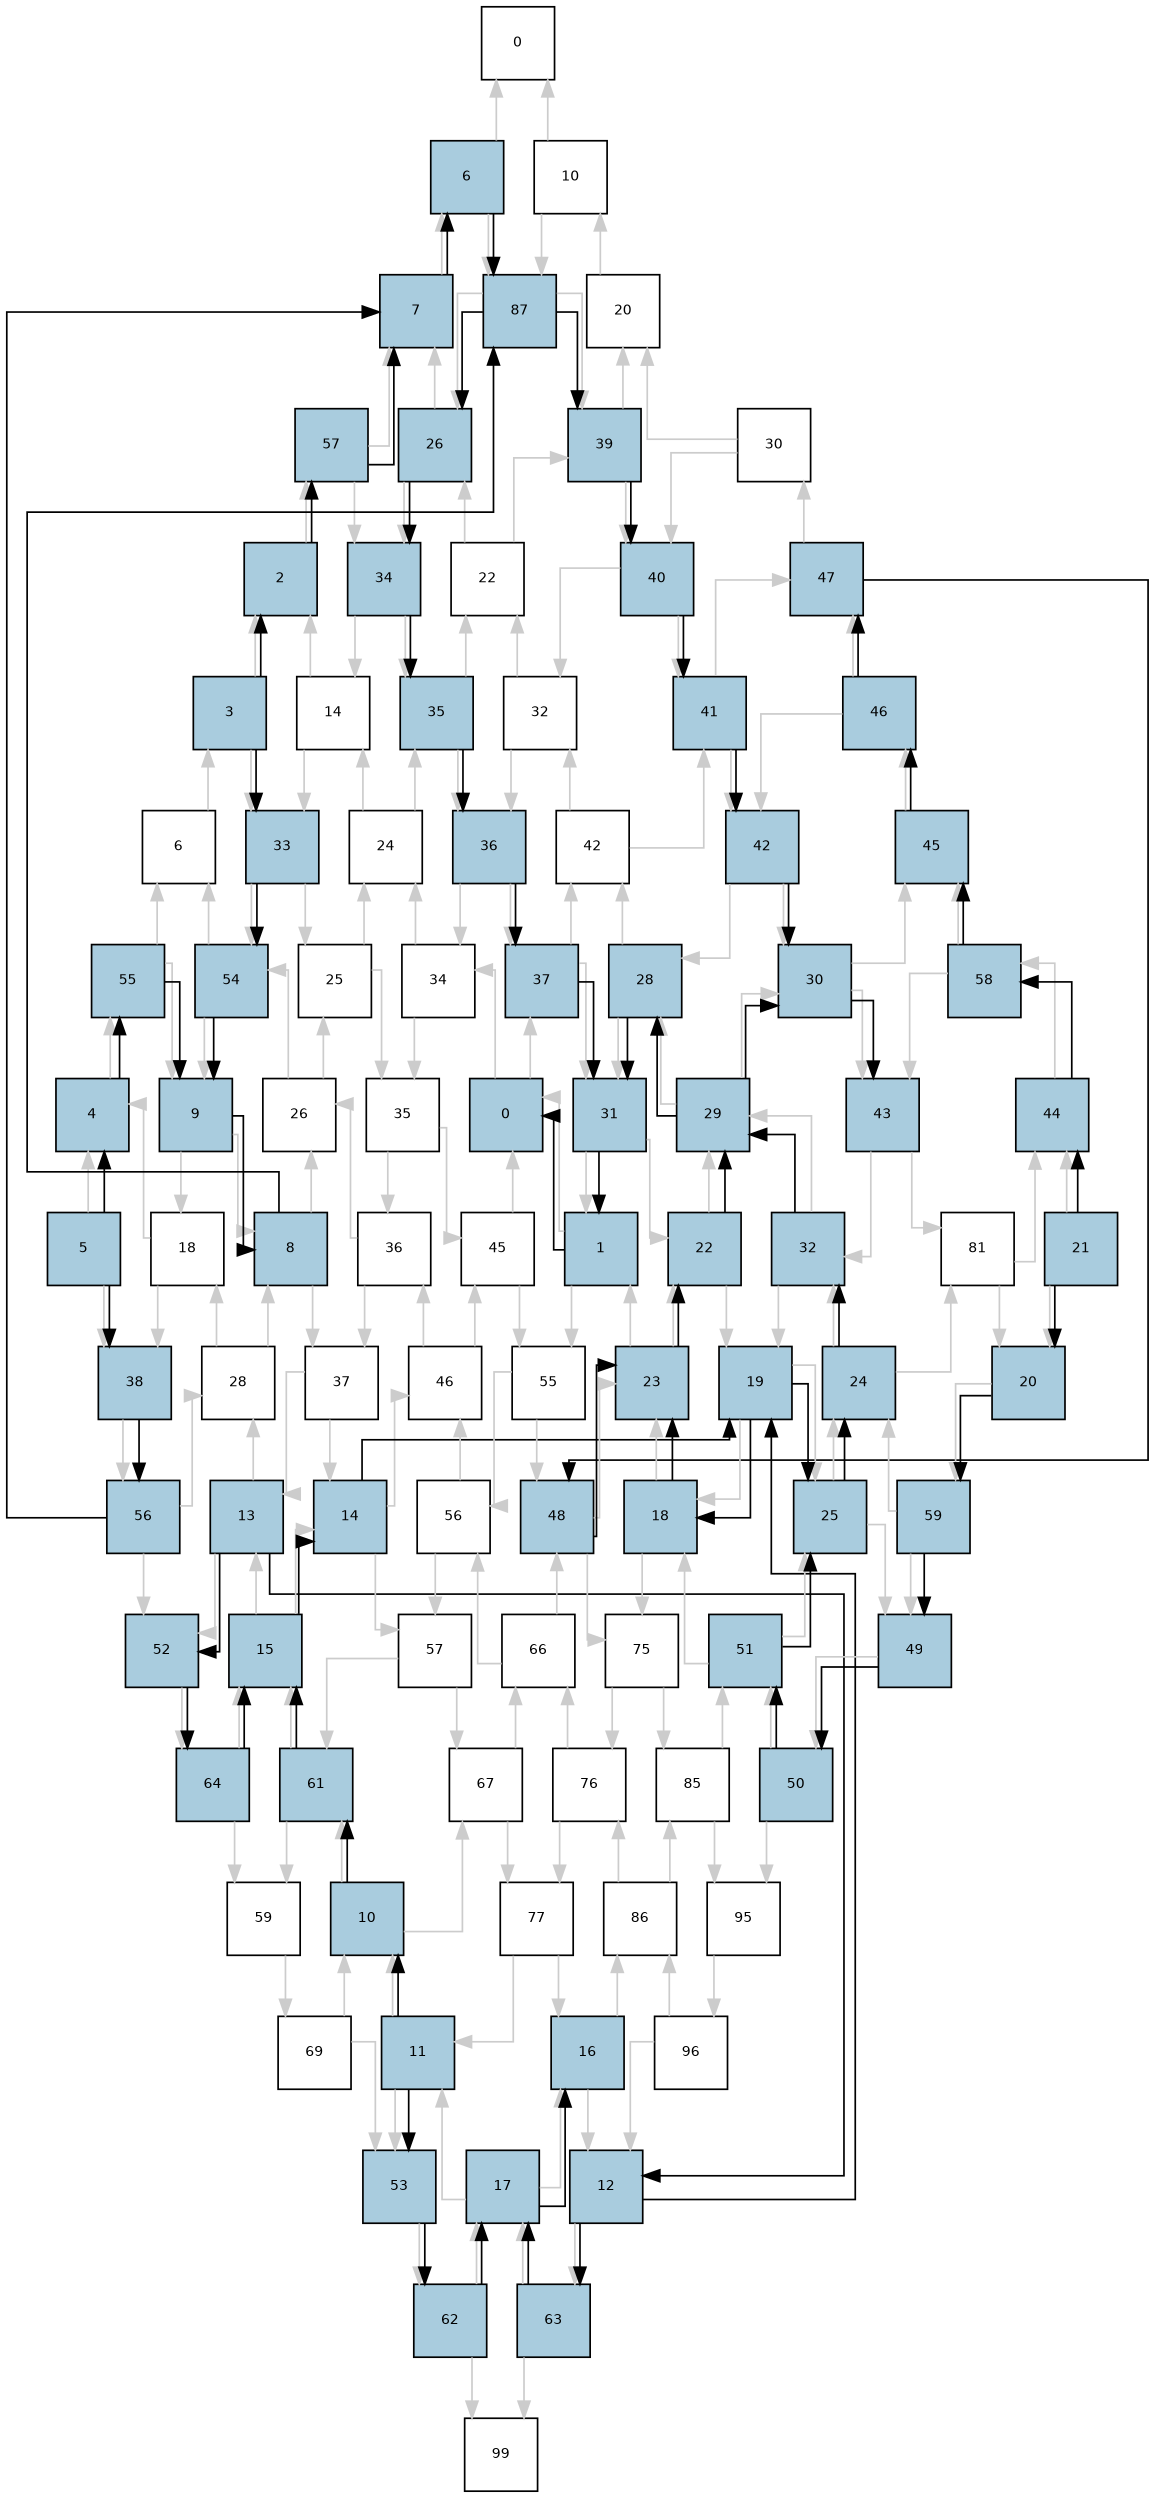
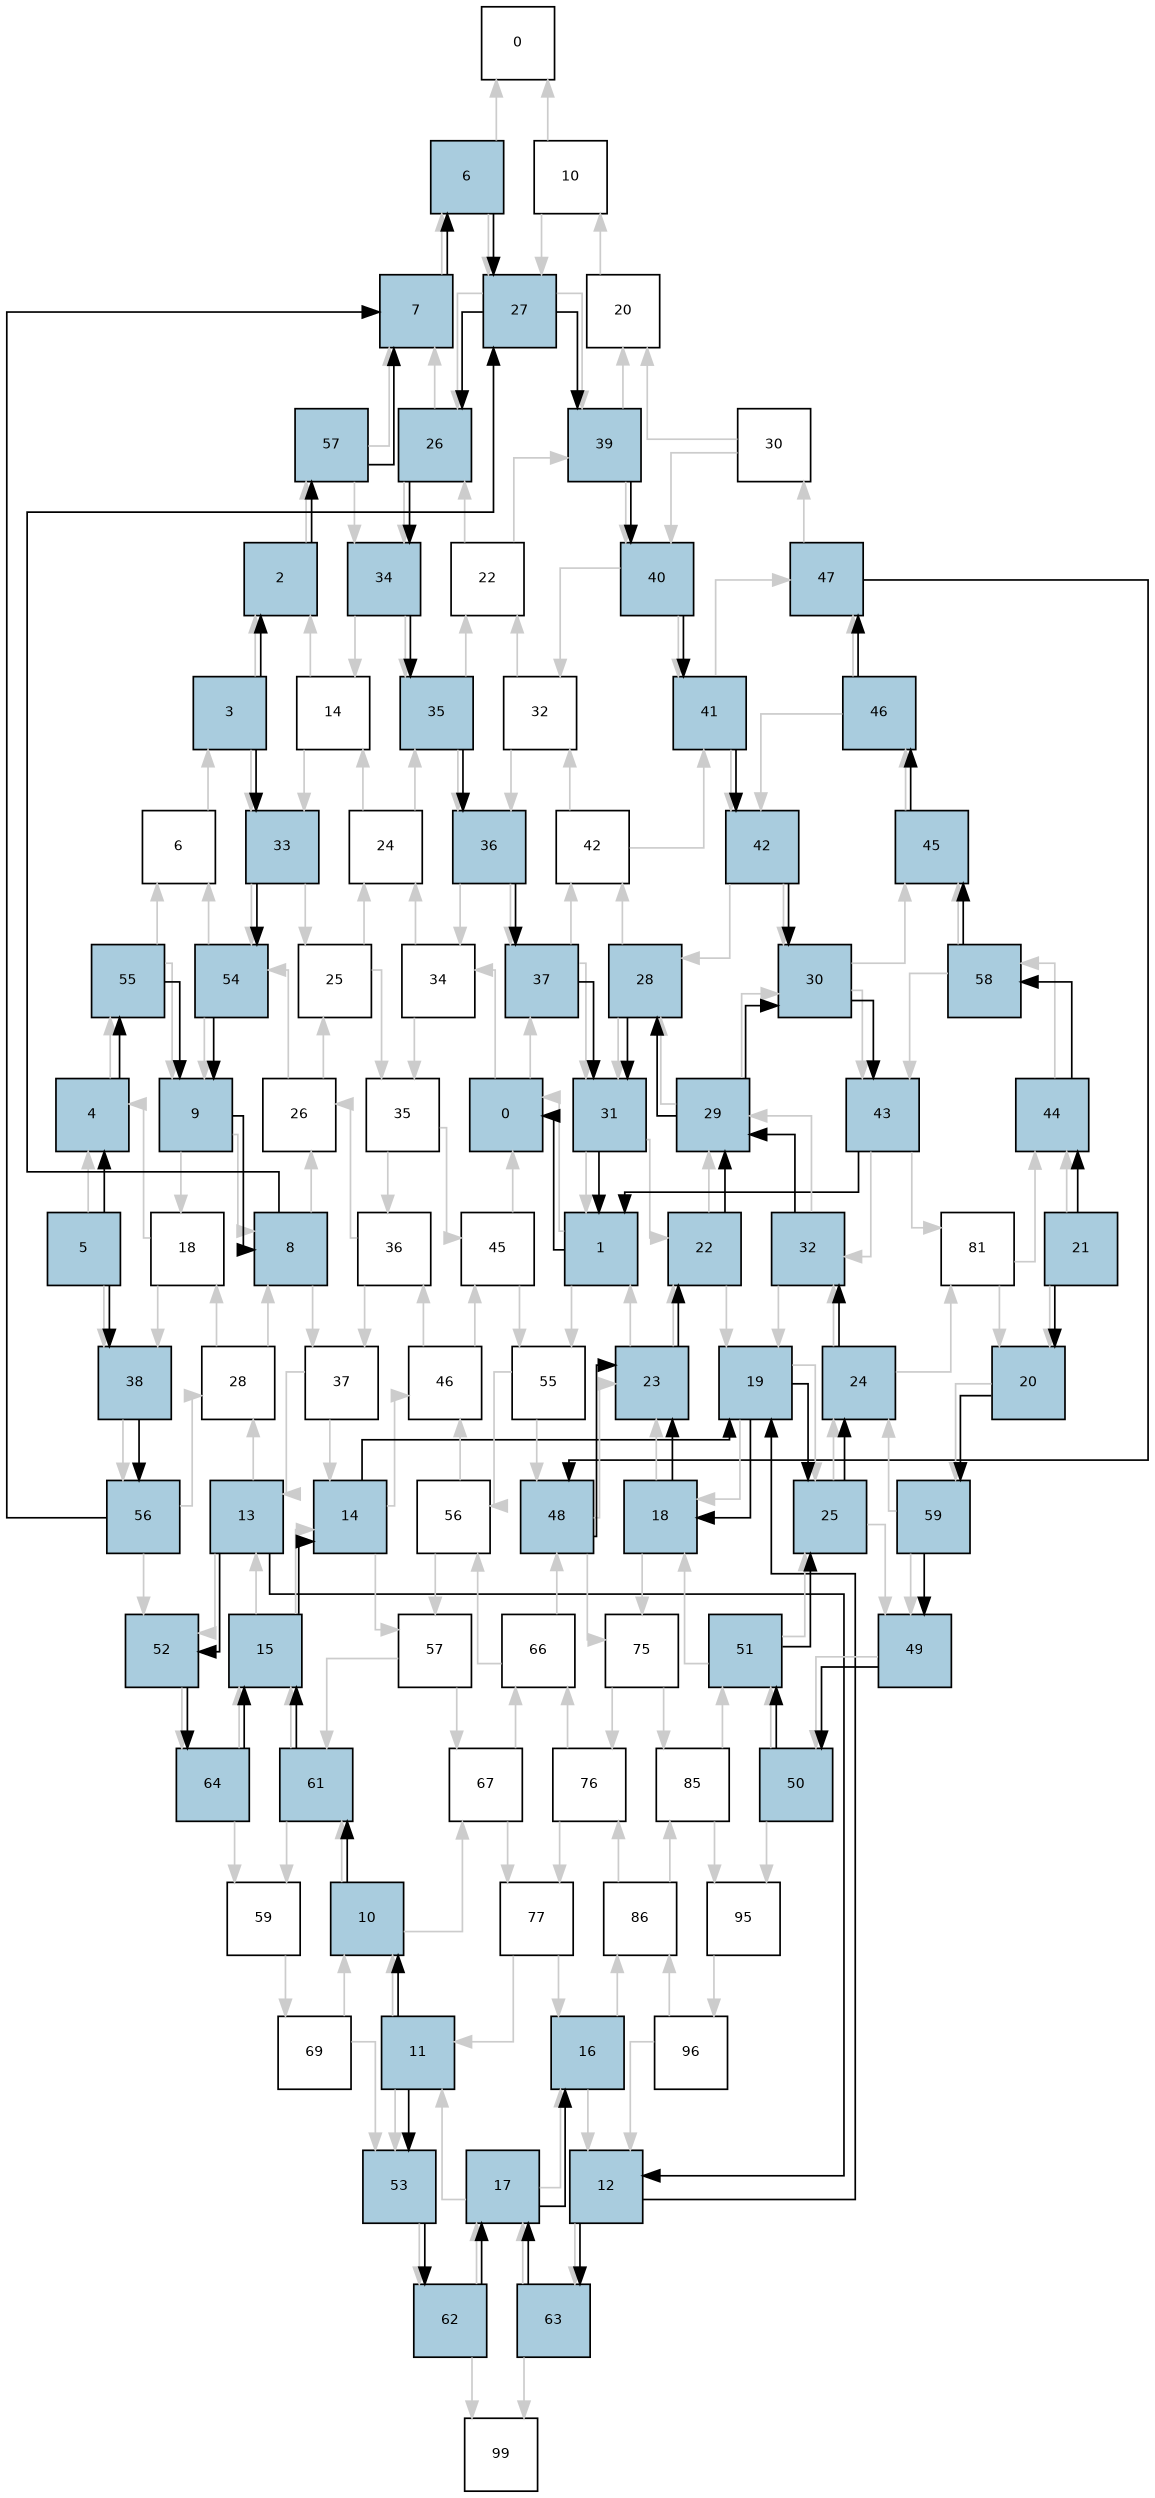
(520, 311) -> (520, 311)
none -> (760, 1192)
